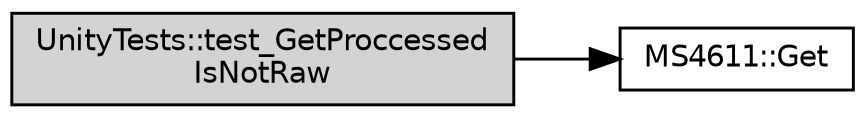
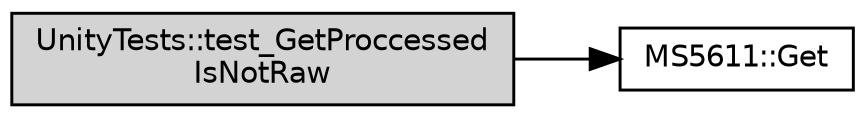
(737, 59) -> (737, 59)
